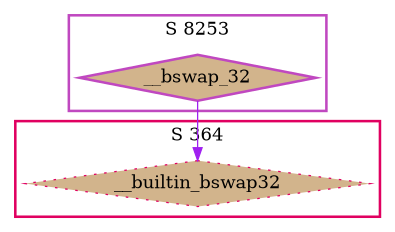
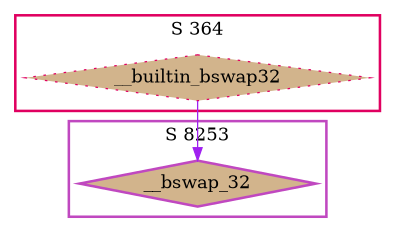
(198, 129) -> (198, 129)
